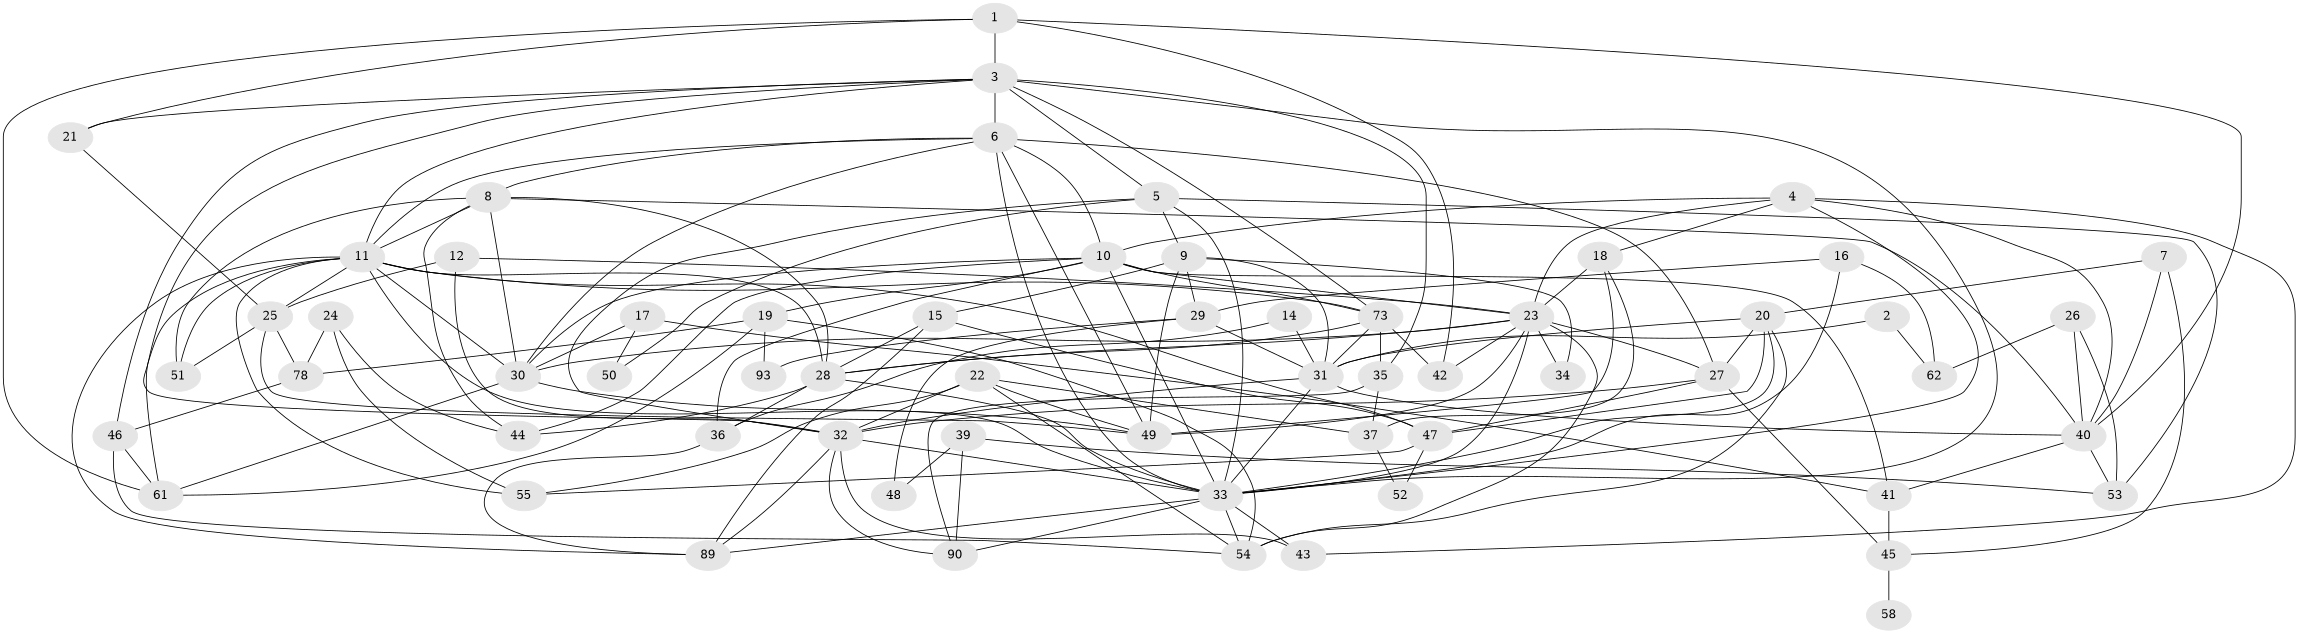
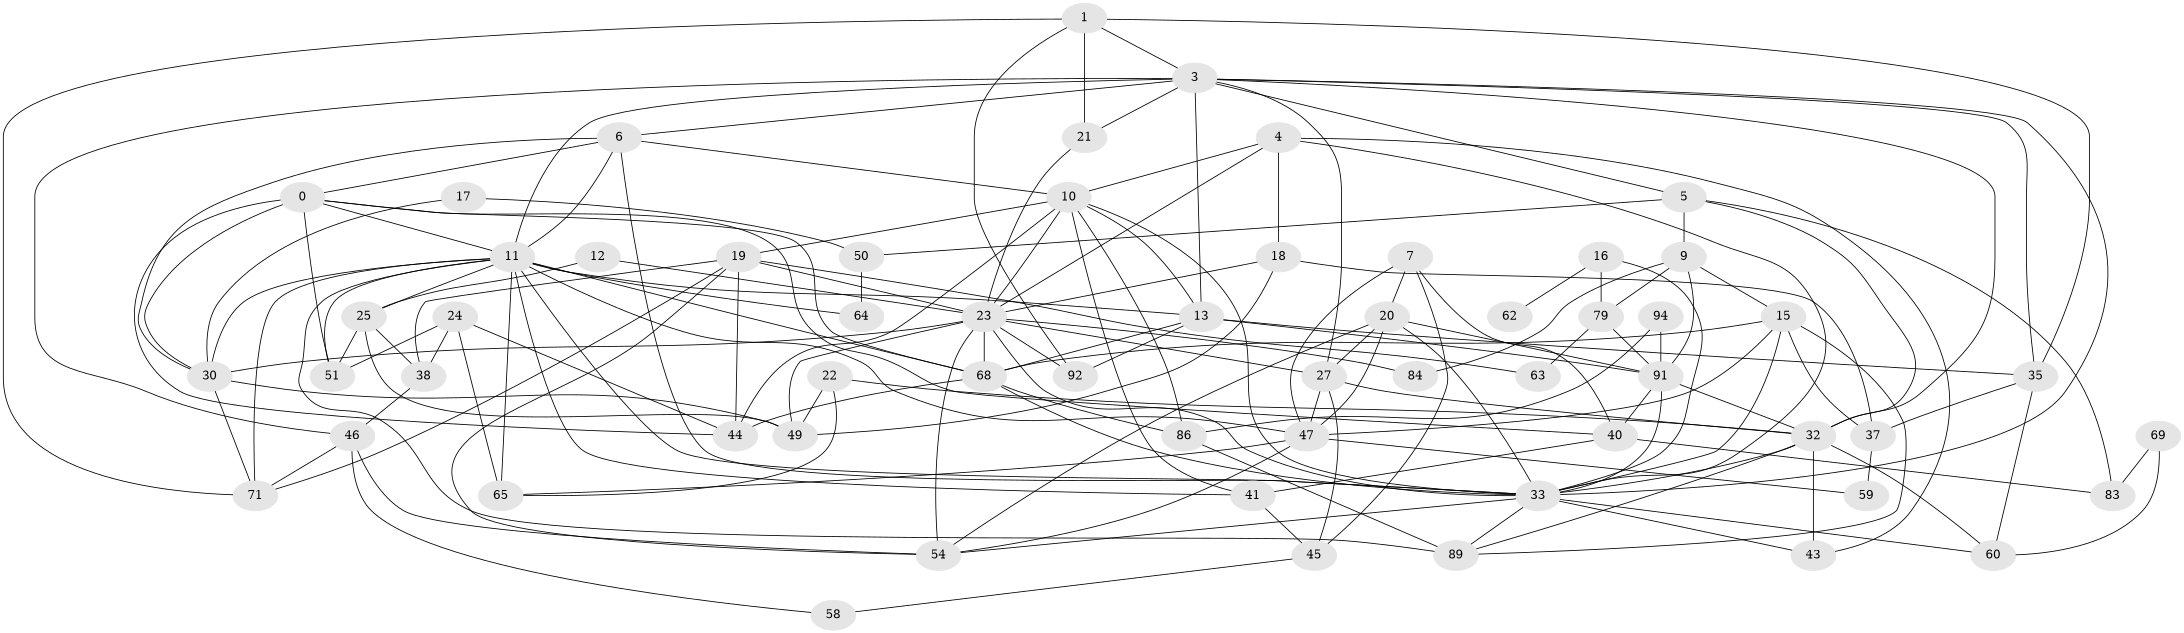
(1802, 66) -> (1724, 47)
(1401, 179) -> (1341, 187)
(488, 197) -> (303, 197)
(171, 227) -> (1018, 219)
(2028, 250) -> none
(751, 276) -> none
none -> (856, 286)
(1076, 294) -> none
none -> (862, 317)
(1198, 317) -> (1601, 317)
(1289, 317) -> (1661, 317)
(1381, 317) -> (1201, 317)
(1887, 317) -> none
(2073, 317) -> none
(1240, 318) -> (1705, 455)
none -> (1322, 321)
(1161, 334) -> none
none -> (400, 343)
none -> (737, 350)
(301, 376) -> (424, 376)
(764, 376) -> (1538, 376)
(823, 376) -> (984, 376)
(1321, 376) -> (1661, 376)
(1440, 376) -> (1075, 376)
(1563, 376) -> (1415, 376)
(1147, 378) -> (872, 485)
(519, 406) -> none
(1200, 410) -> (1819, 389)
(718, 436) -> (1184, 436)
(963, 436) -> (2158, 436)
(1146, 489) -> (1131, 517)
(161, 496) -> (255, 496)
(524, 496) -> (501, 496)
(894, 496) -> none
(1400, 496) -> (1866, 496)
(2115, 496) -> (2113, 496)
(955, 556) -> (1993, 556)
none -> (554, 576)
